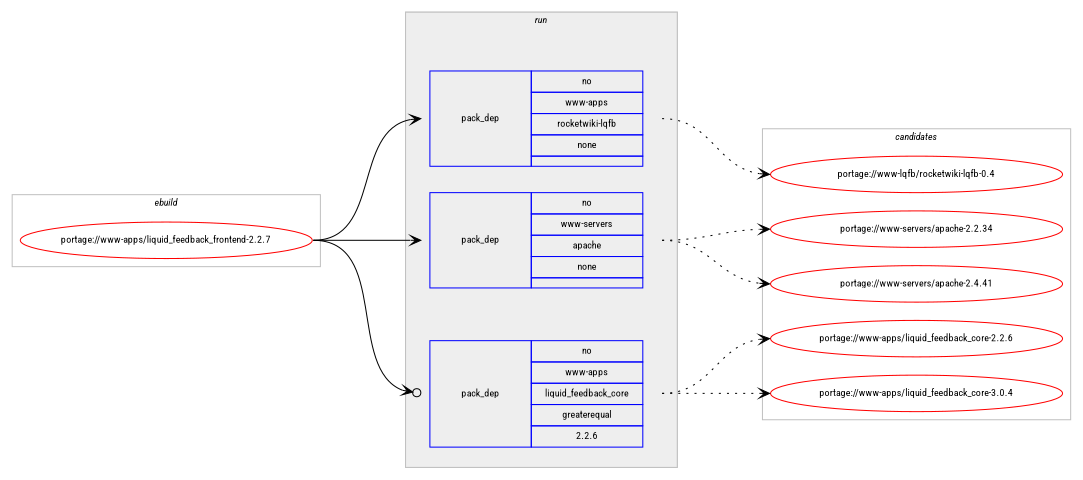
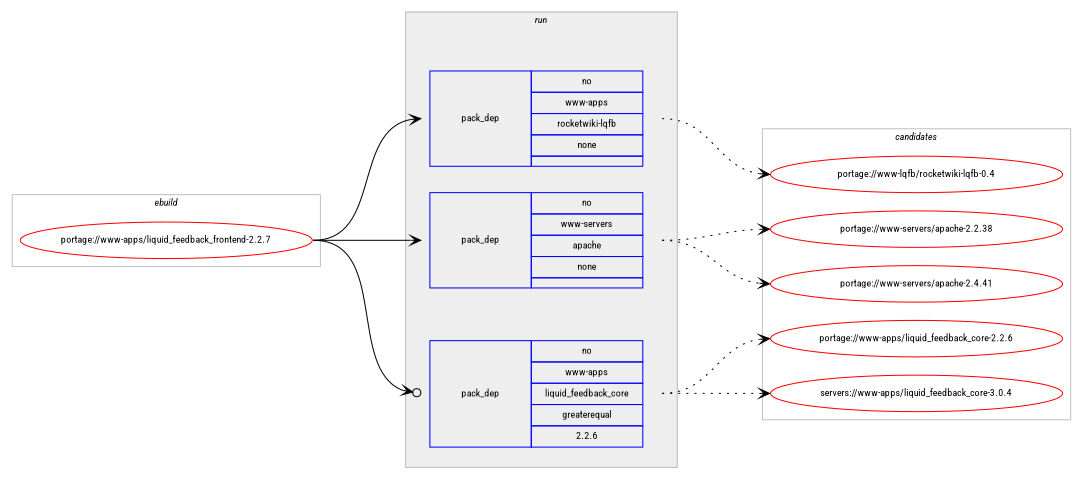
(917, 229) -> (917, 229)
(917, 393) -> (917, 393)
